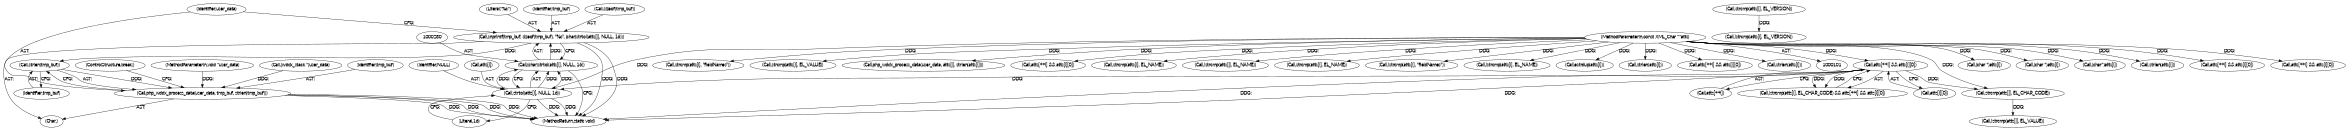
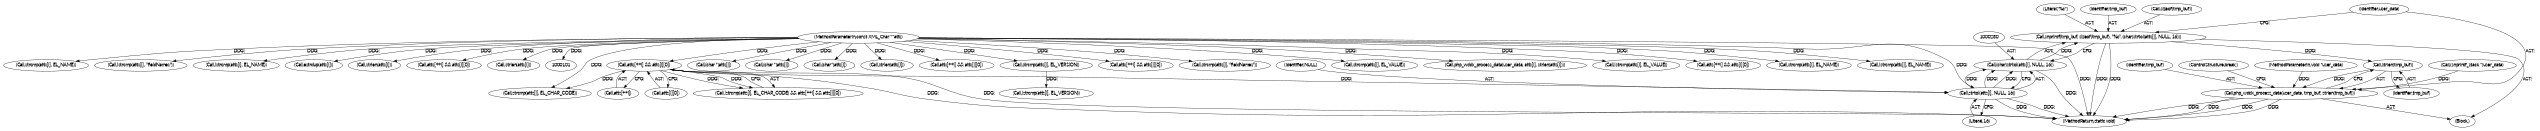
none -> (1554, 41)
none -> (952, 51)
(1787, 51) -> (577, 51)
(301, 65) -> (2472, 65)
(482, 65) -> none
(589, 93) -> (2072, 93)
(2013, 106) -> (1260, 46)
(436, 107) -> (1977, 107)
(52, 121) -> (2462, 121)
